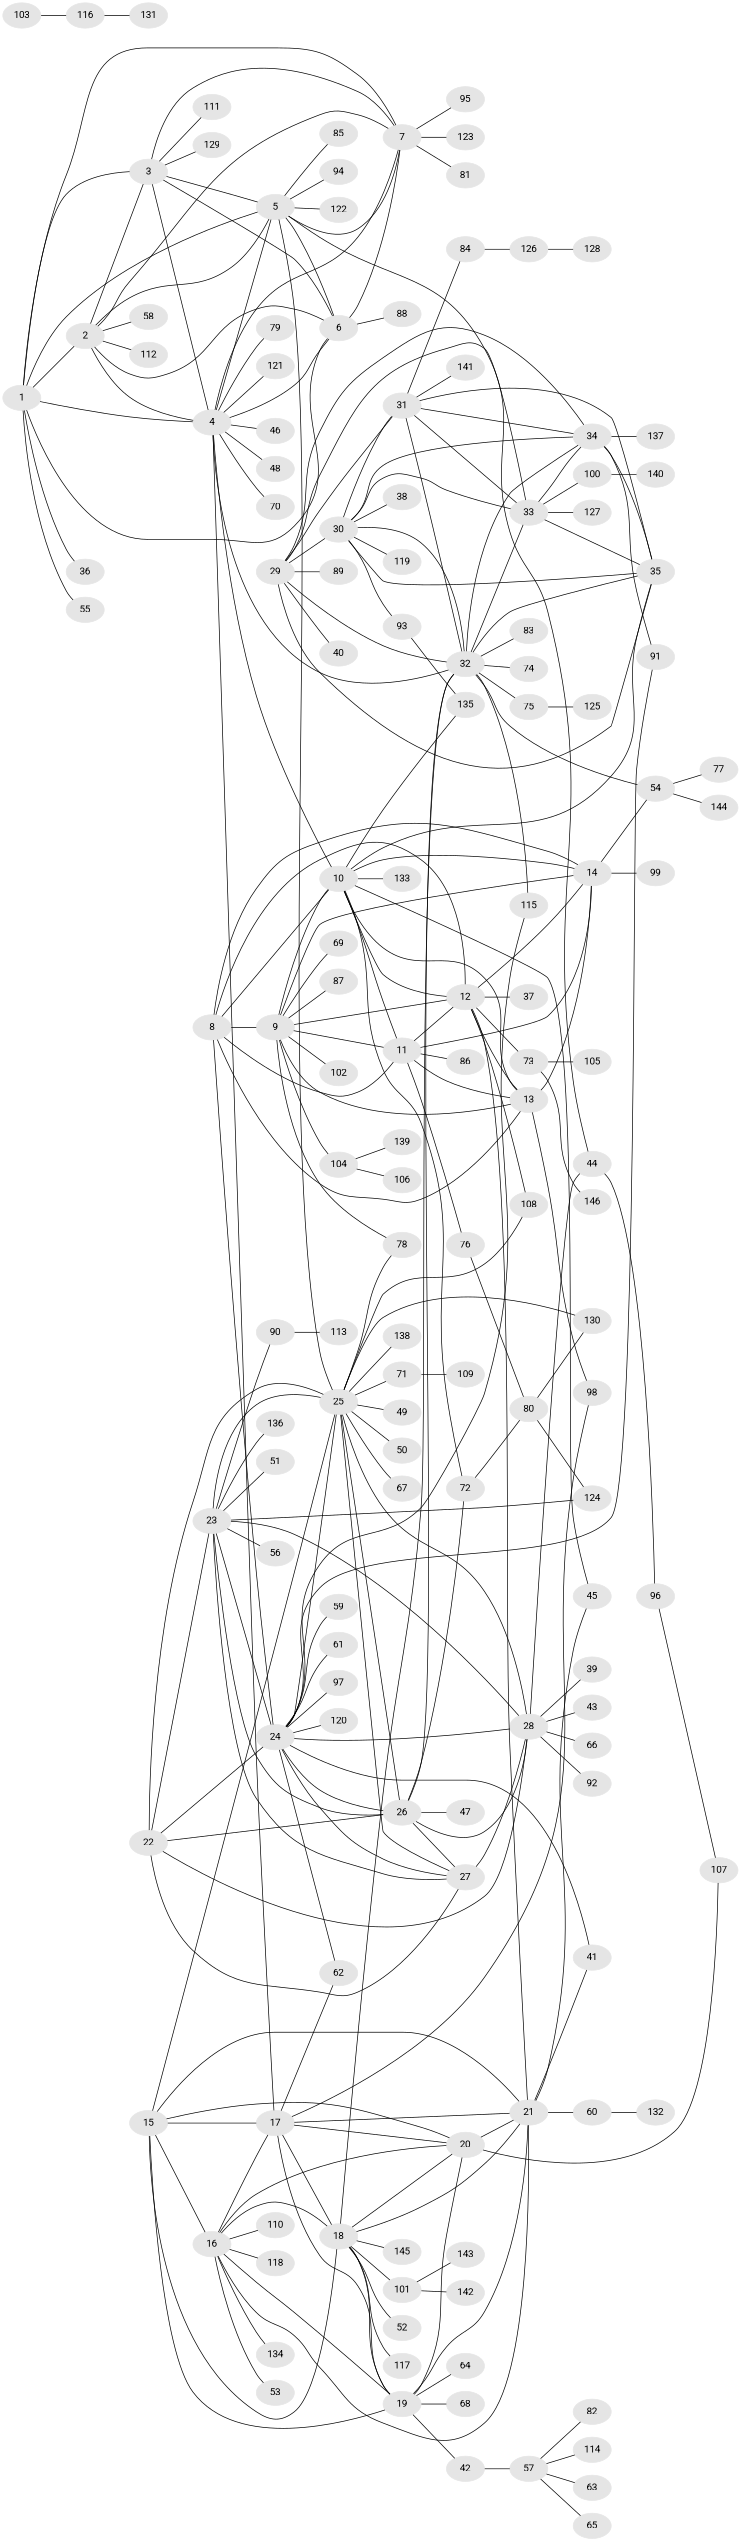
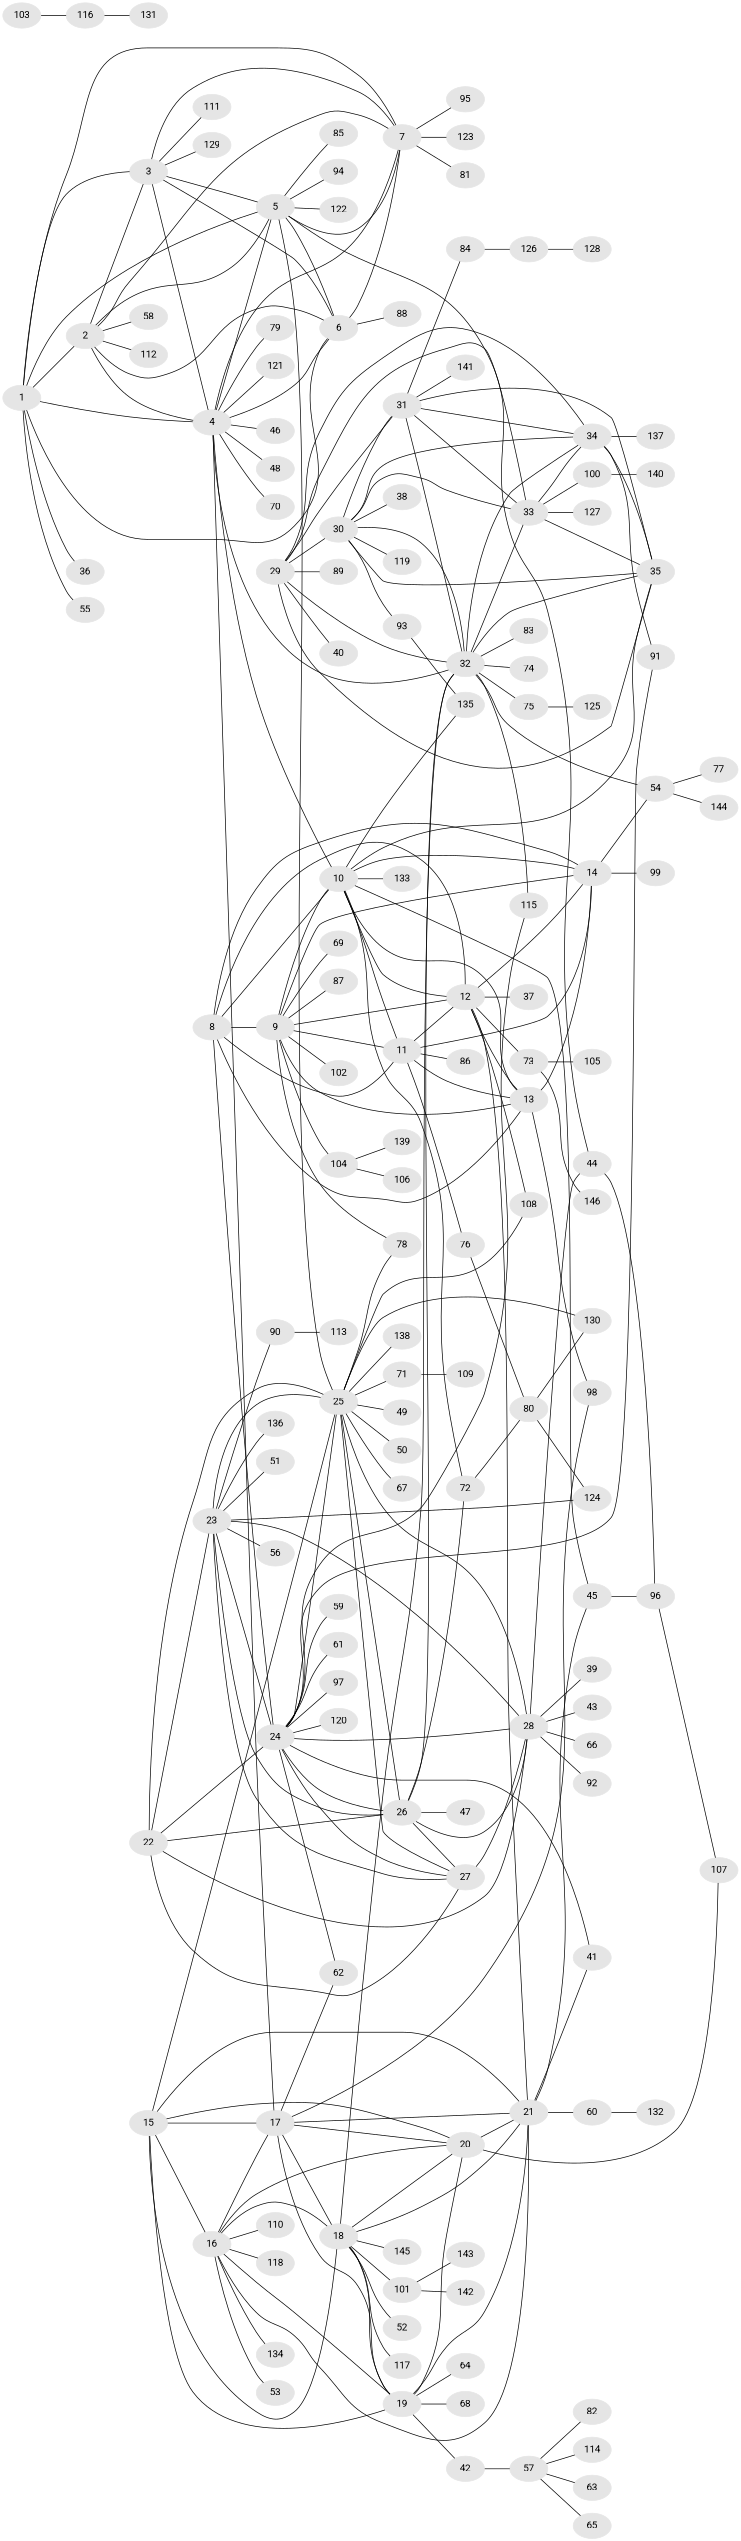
none -> (624, 1596)
